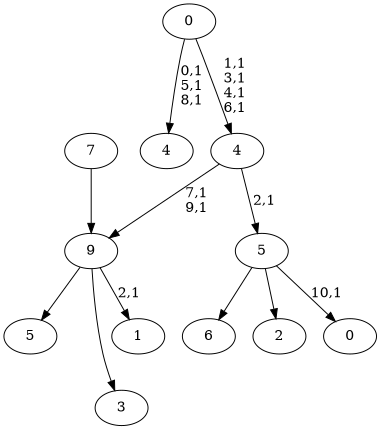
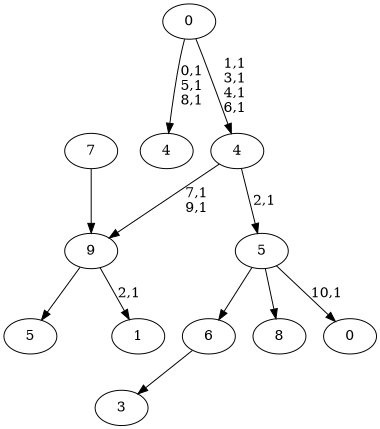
(98, 326) -> (169, 369)
(279, 336) -> (279, 336)
